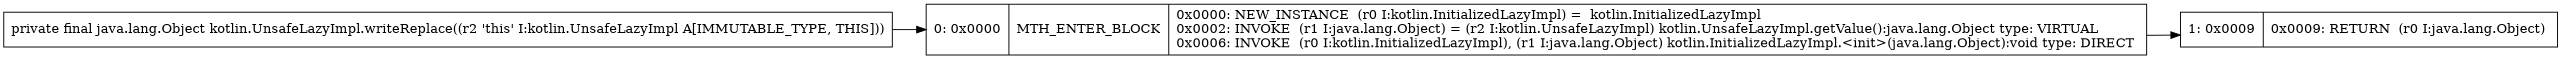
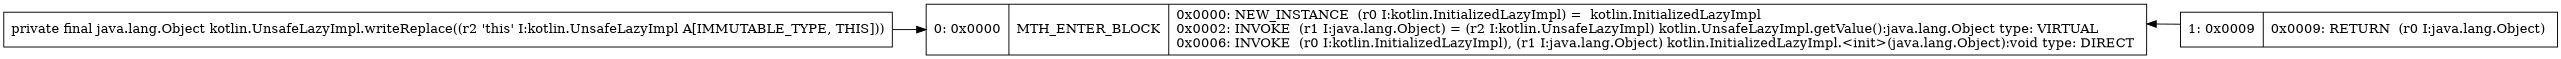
(2159, 35) -> (2168, 24)
